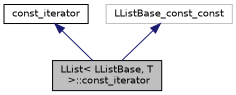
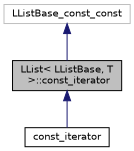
(77, 46) -> (67, 114)
